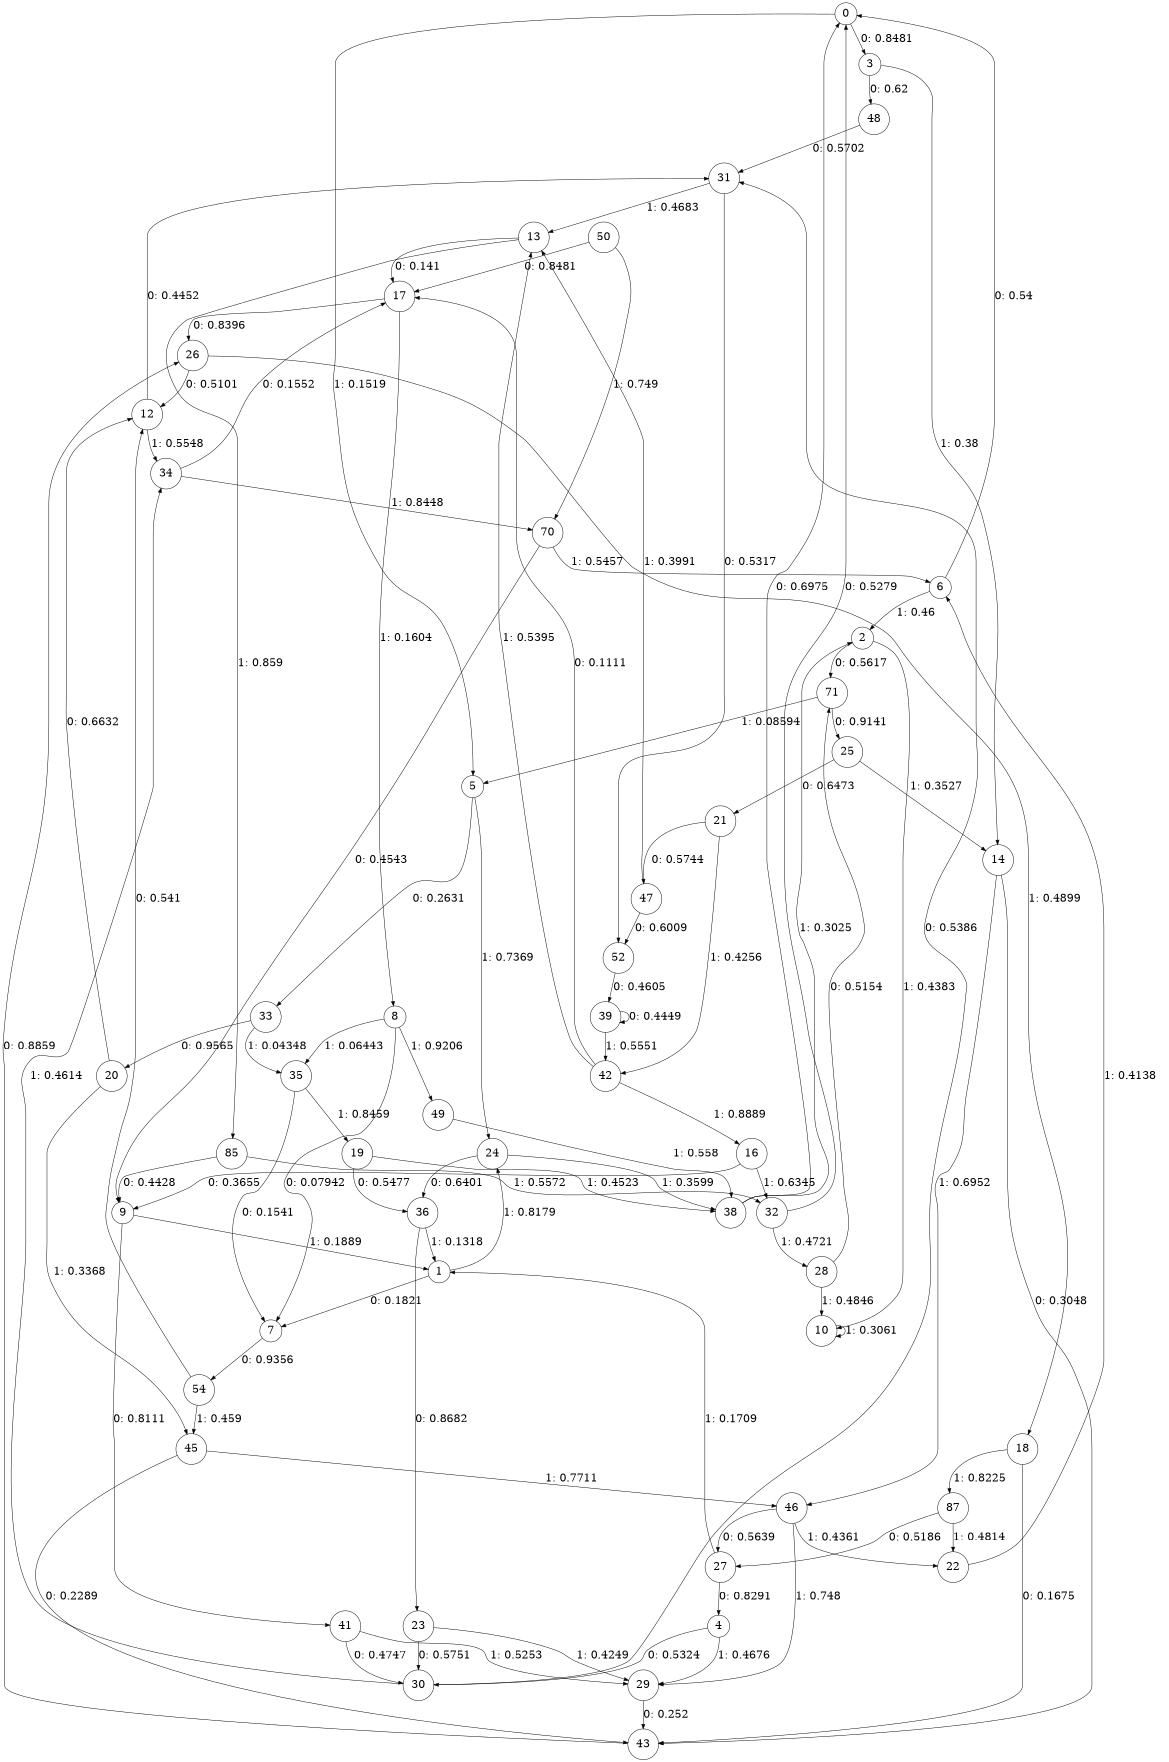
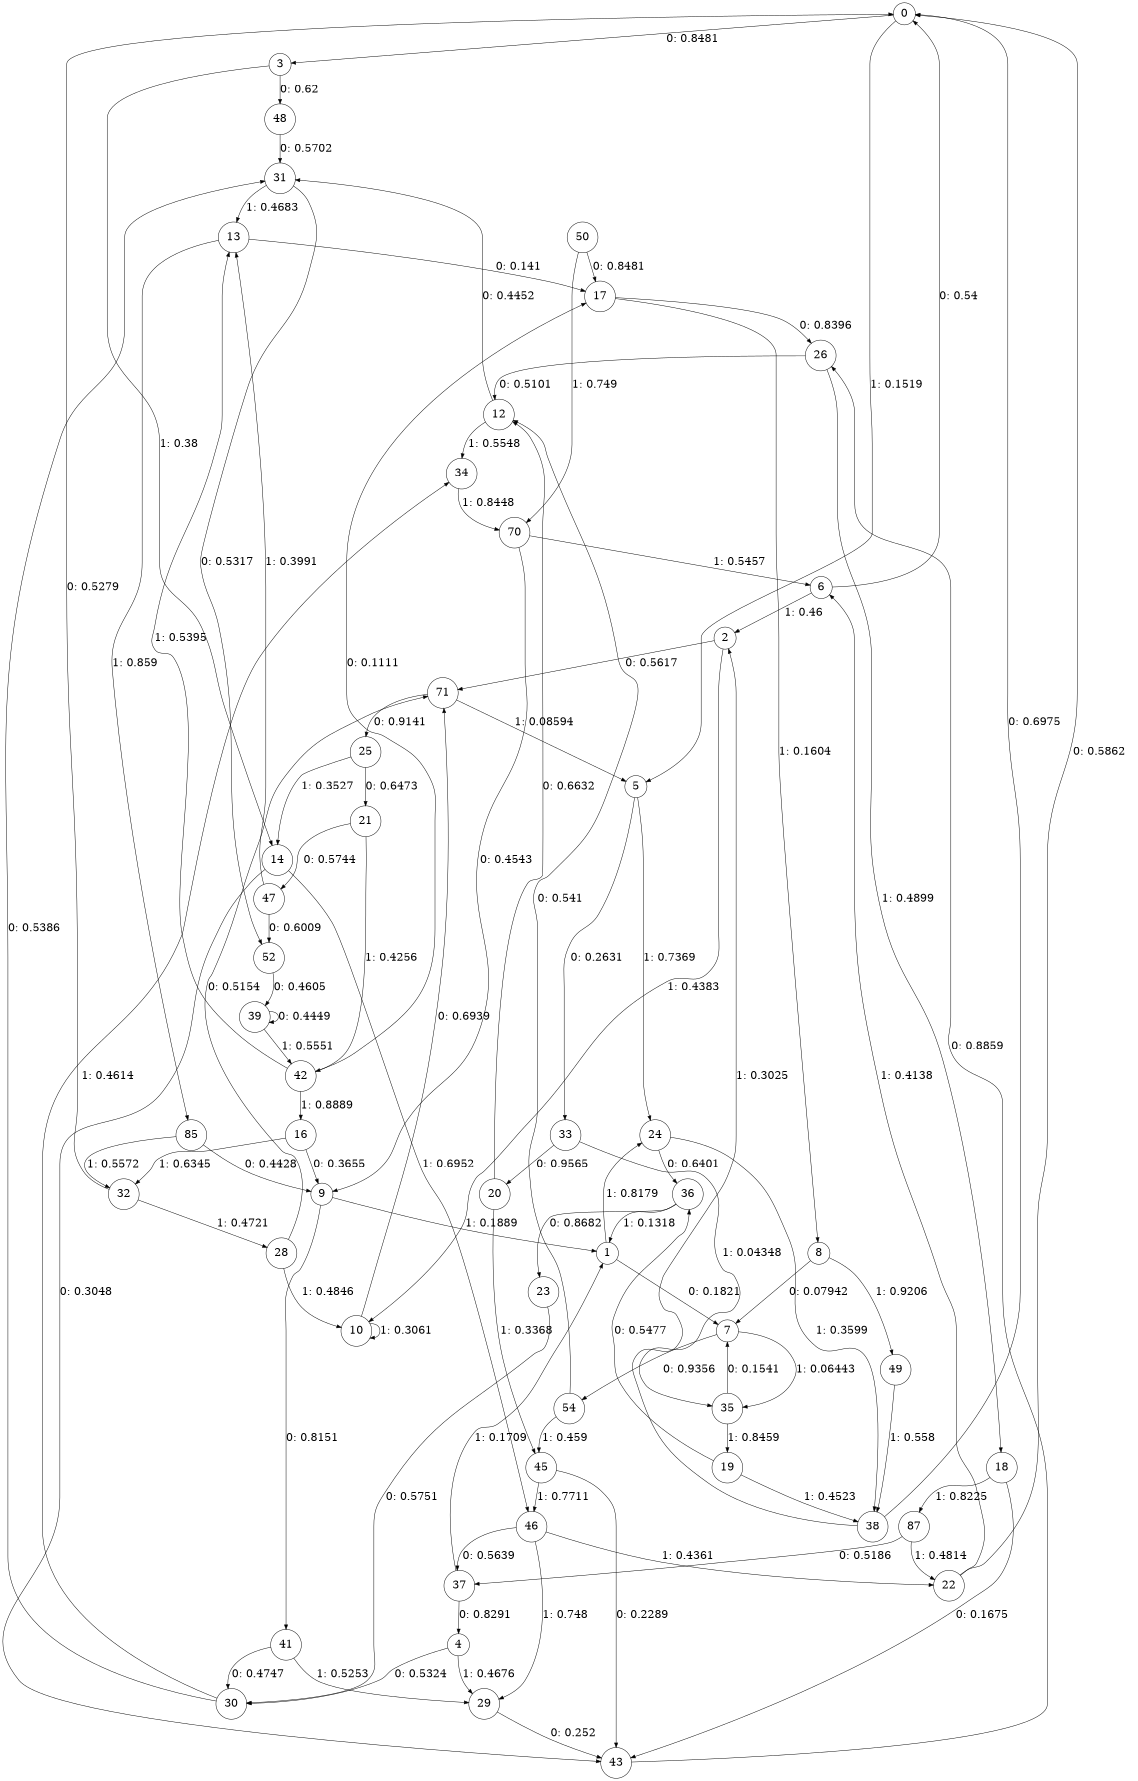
(269, 374) -> none
none -> (1070, 751)
none -> (436, 1019)
(341, 1031) -> (796, 1365)
(144, 1419) -> (317, 1438)
(720, 1567) -> (459, 1586)
(532, 1643) -> none
